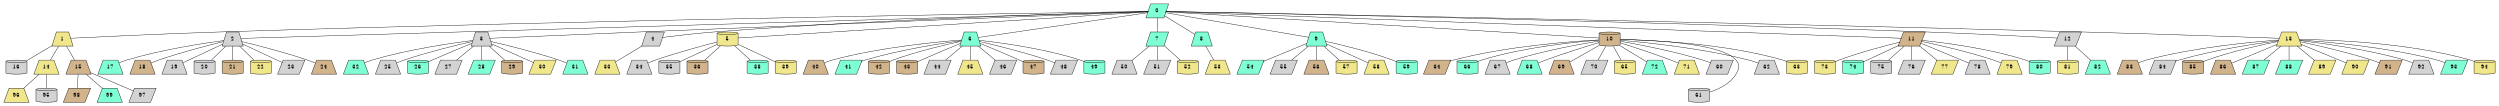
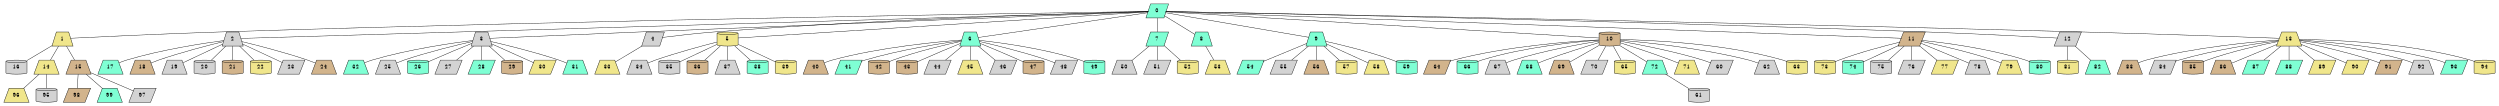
(1712, 49) -> (1677, 81)
none -> (728, 67)
